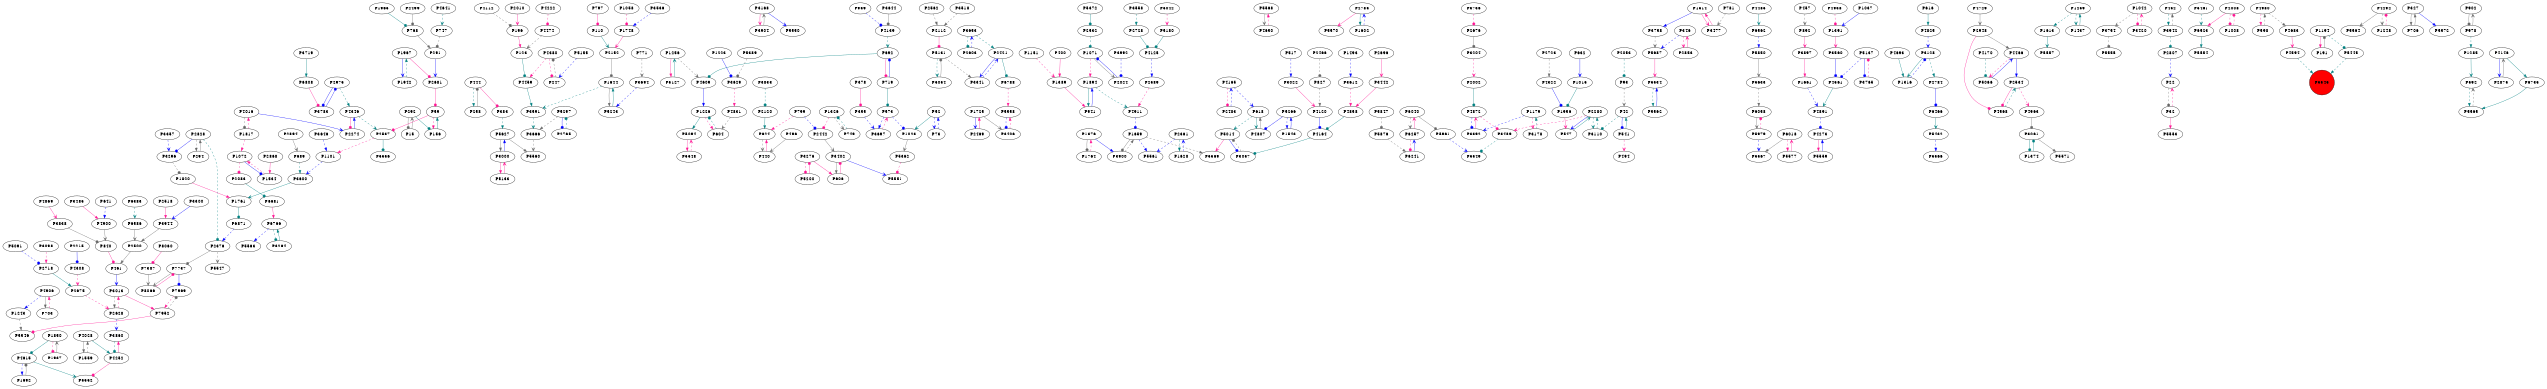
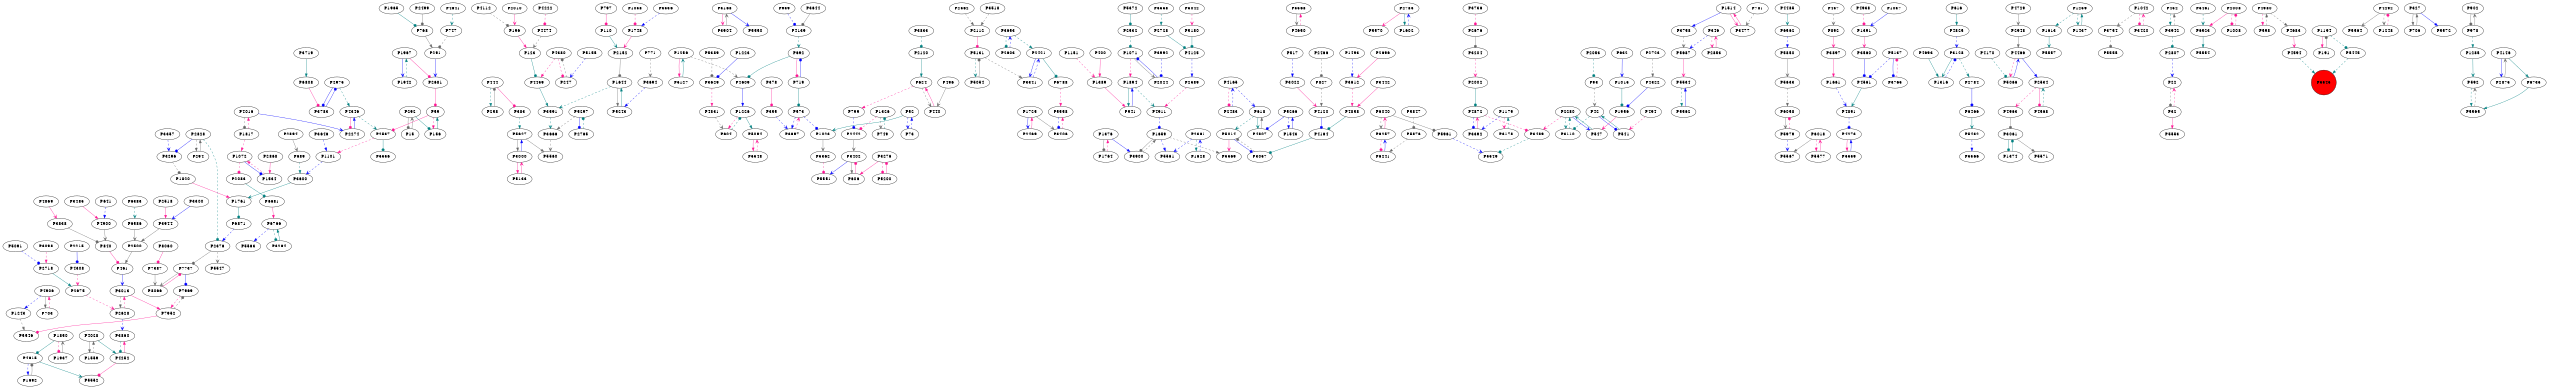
(1381, 66) -> (1369, 67)
(1964, 76) -> none
(784, 122) -> (889, 97)
(1624, 144) -> (1639, 122)
